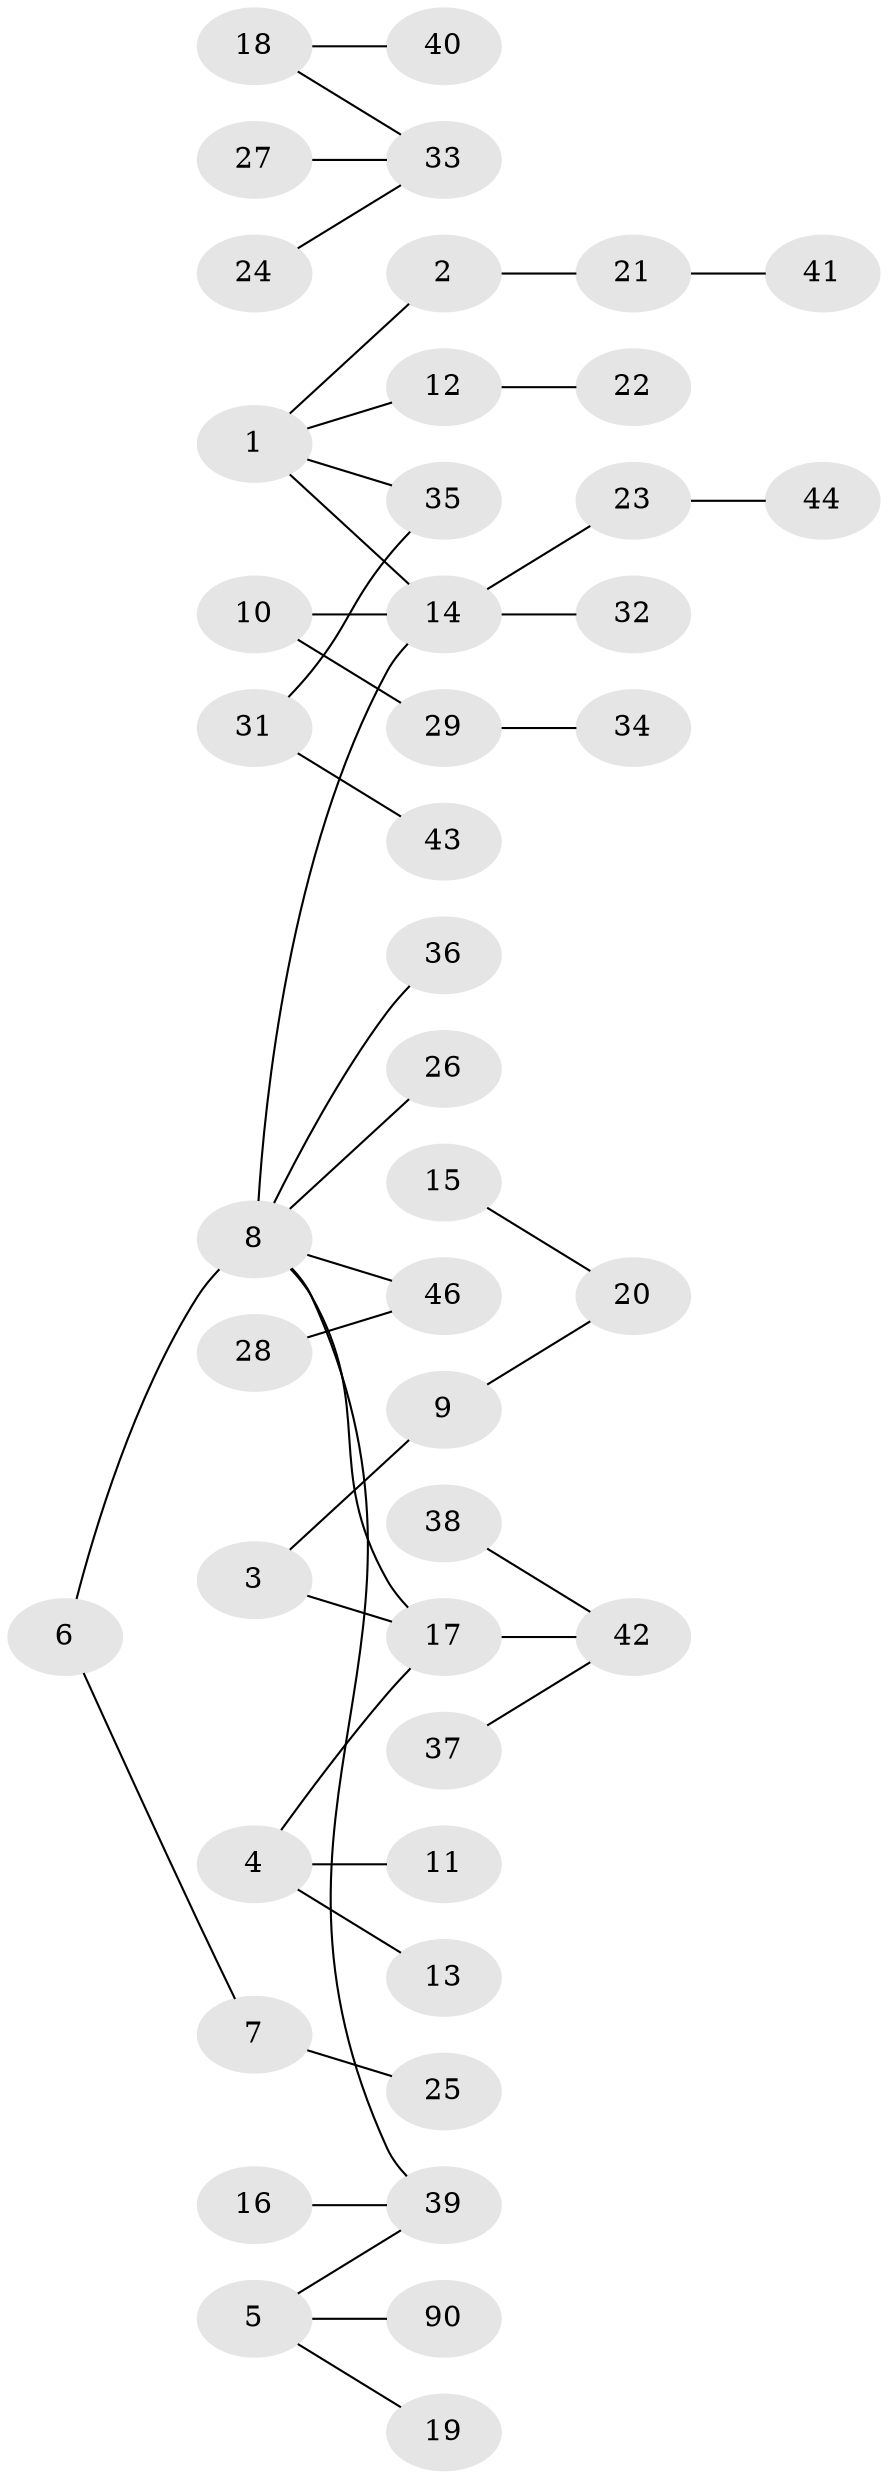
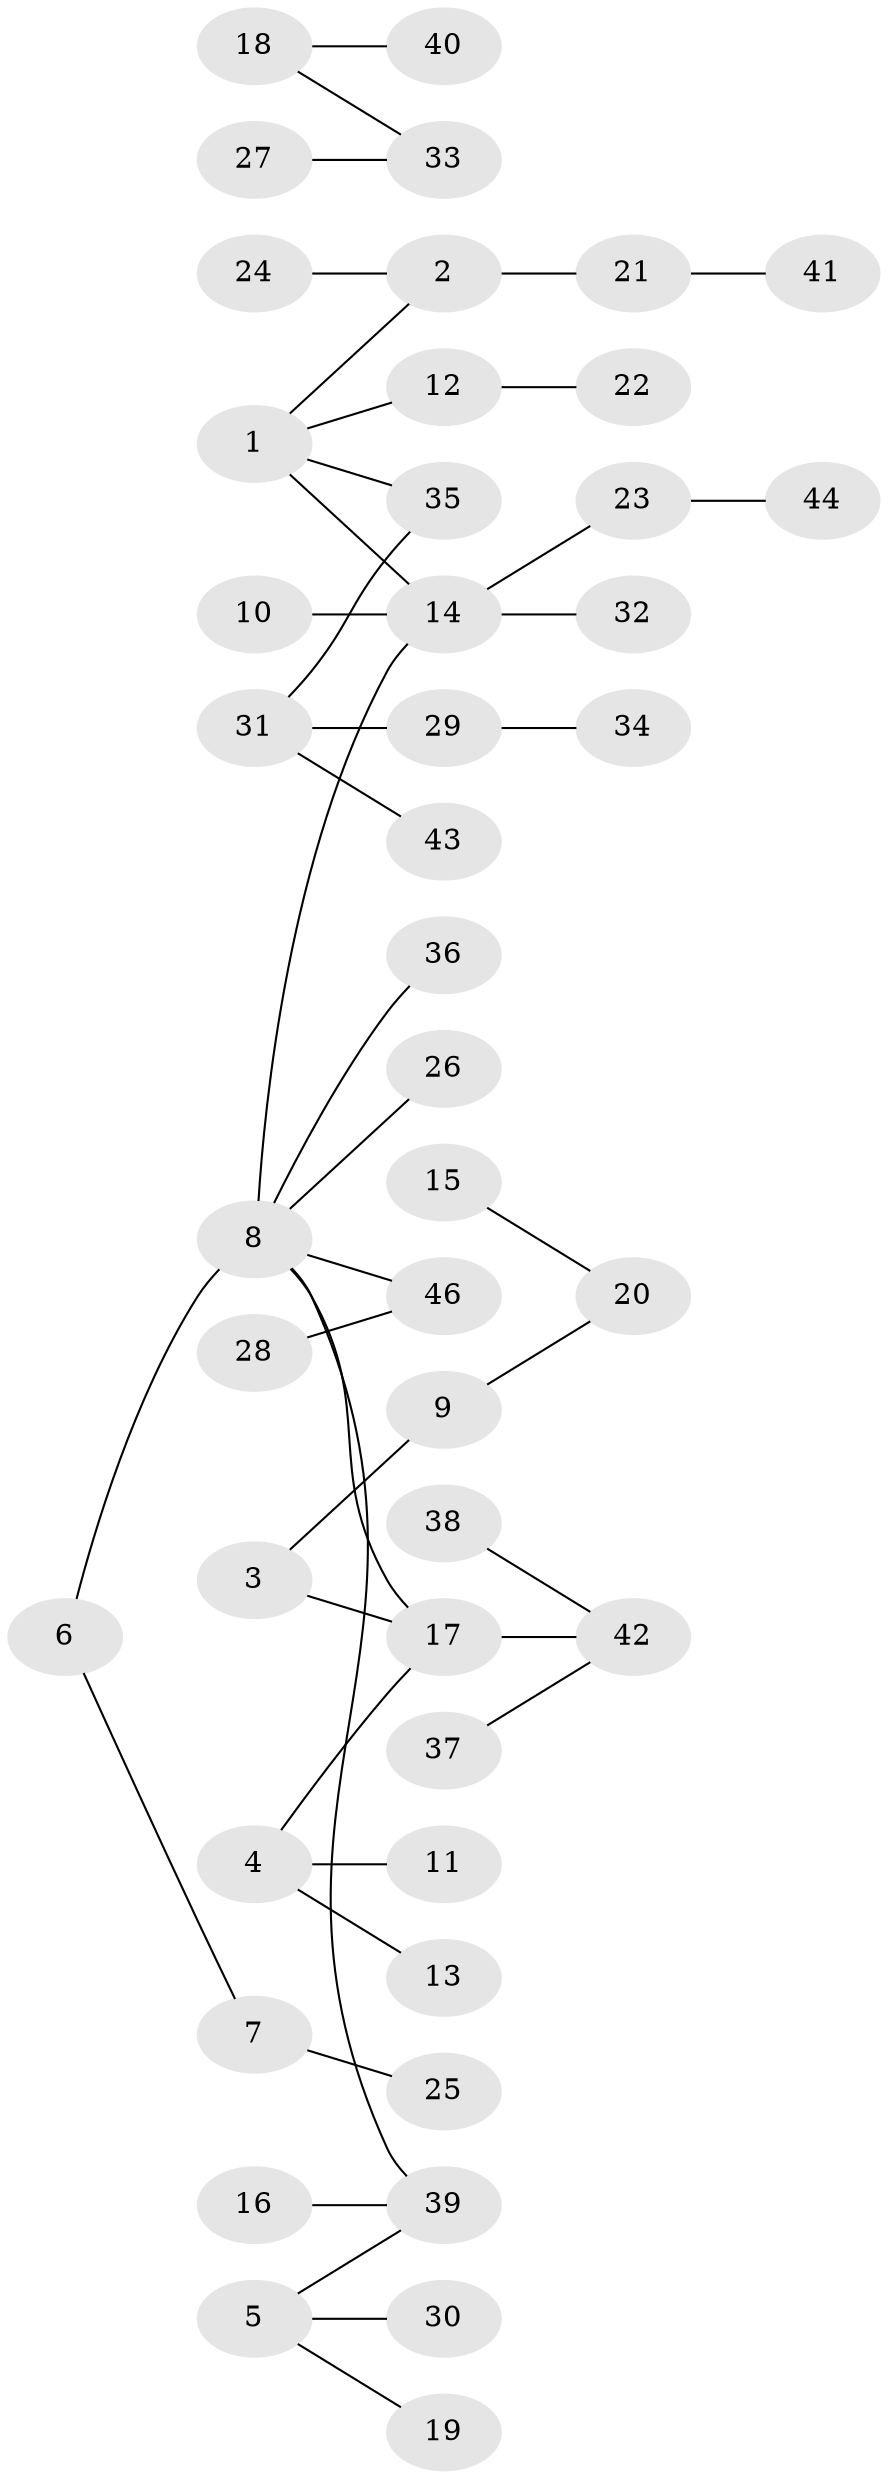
(349, 217) -> (350, 274)
(349, 671) -> (346, 728)
(444, 2319) -> (444, 2319)
